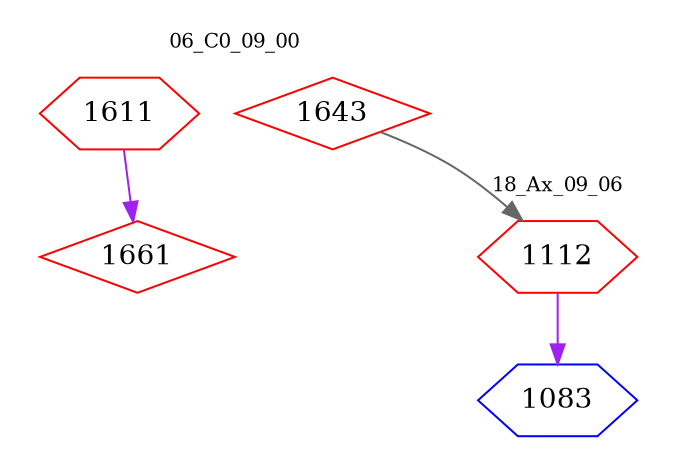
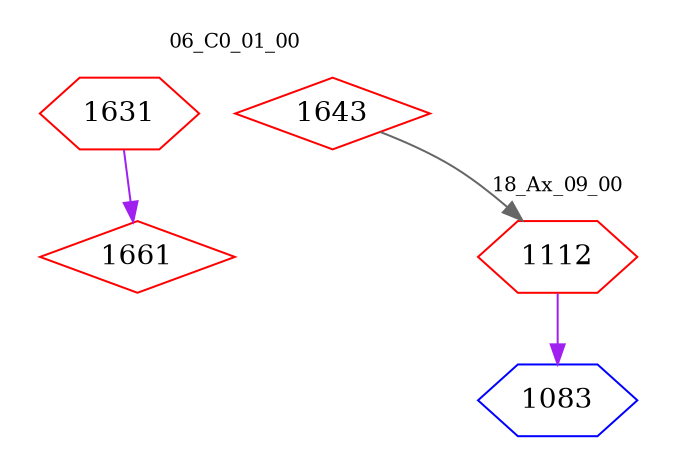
(235, 43) -> (235, 43)
(120, 114) -> (120, 114)
(558, 186) -> (558, 186)
